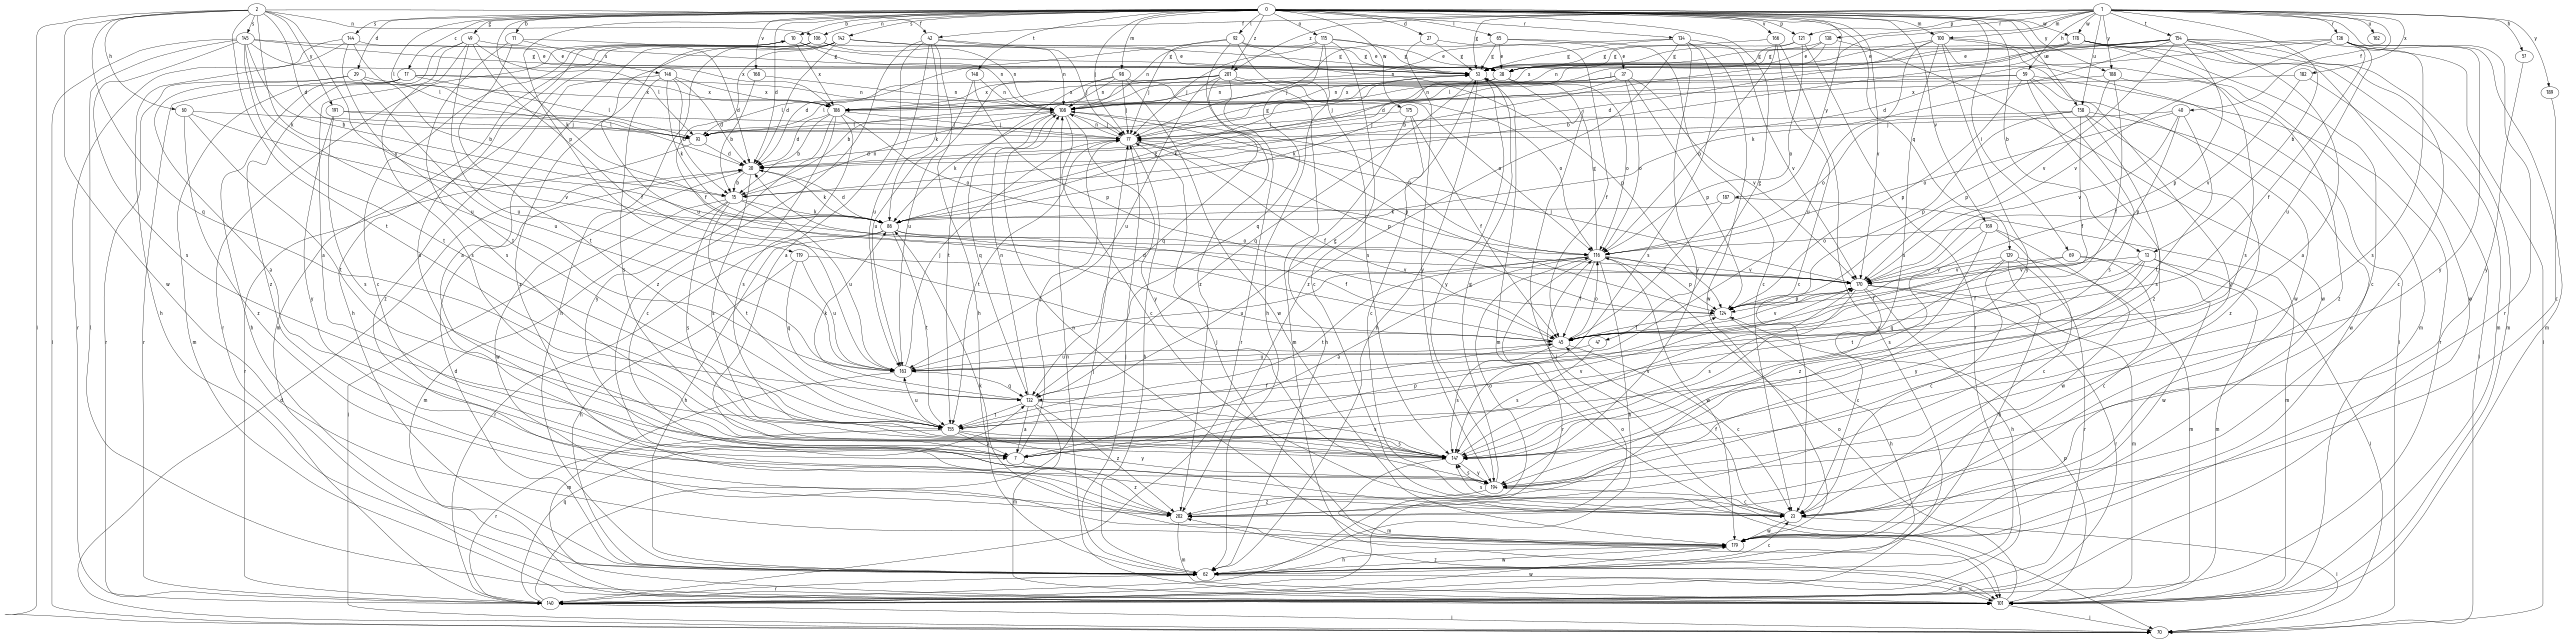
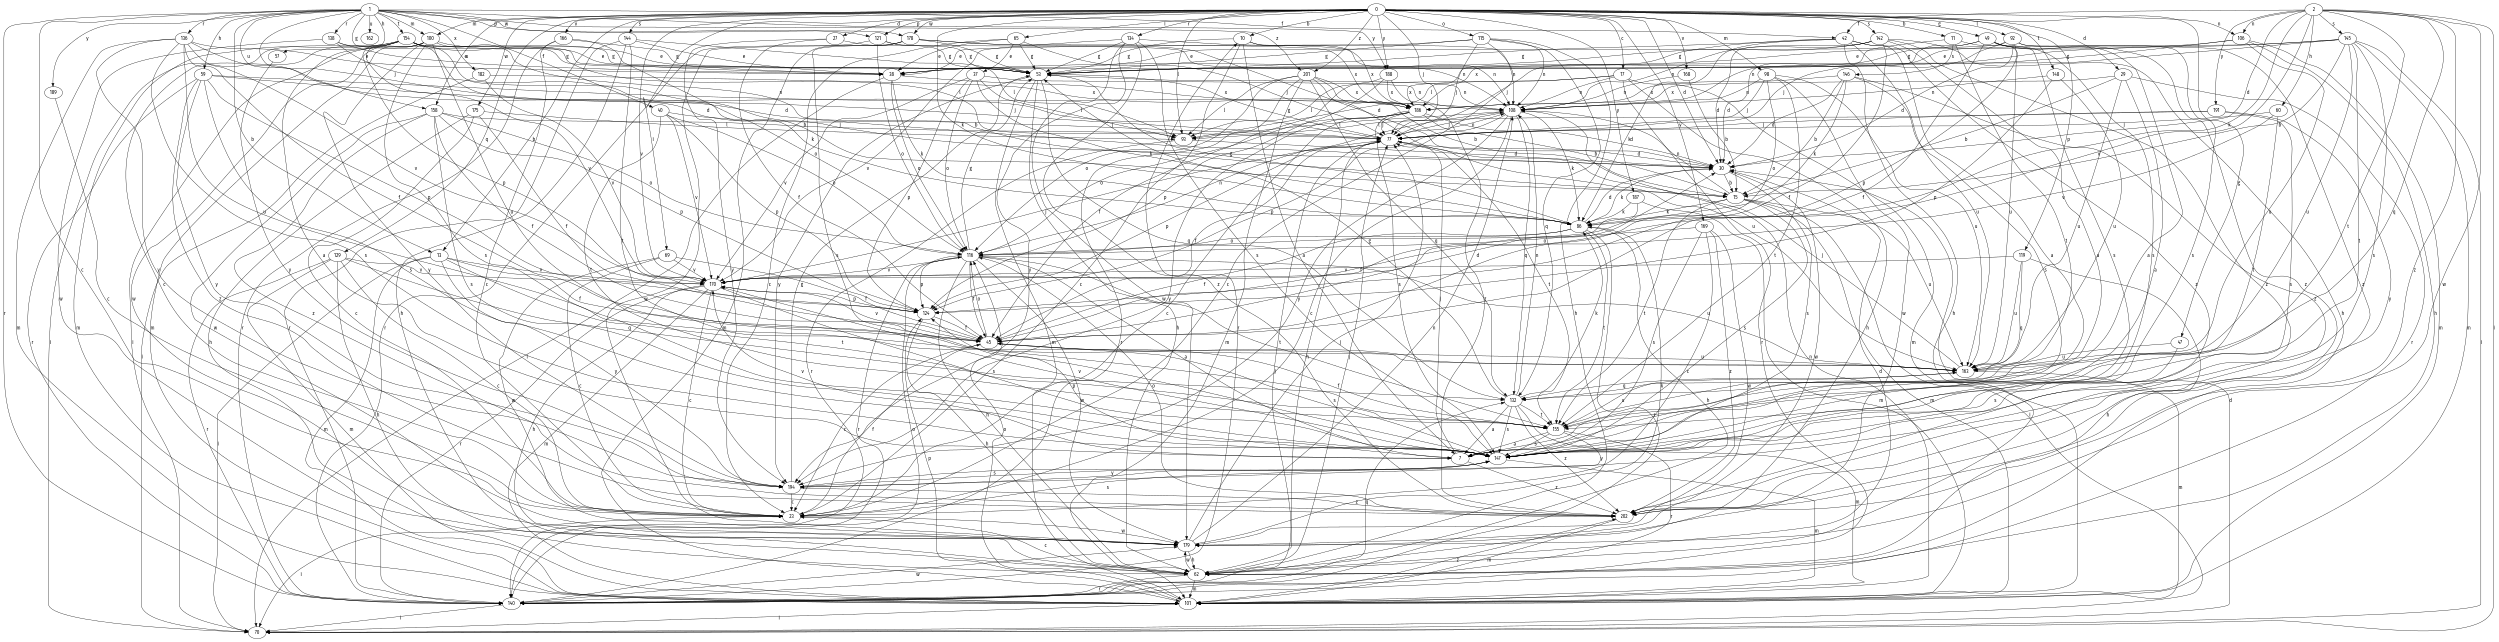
(91, 328) -> (2469, 328)
(2299, 353) -> (116, 329)
(553, 464) -> (2274, 387)
